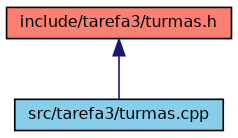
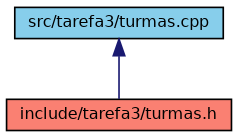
(119, 78) -> (119, 78)
